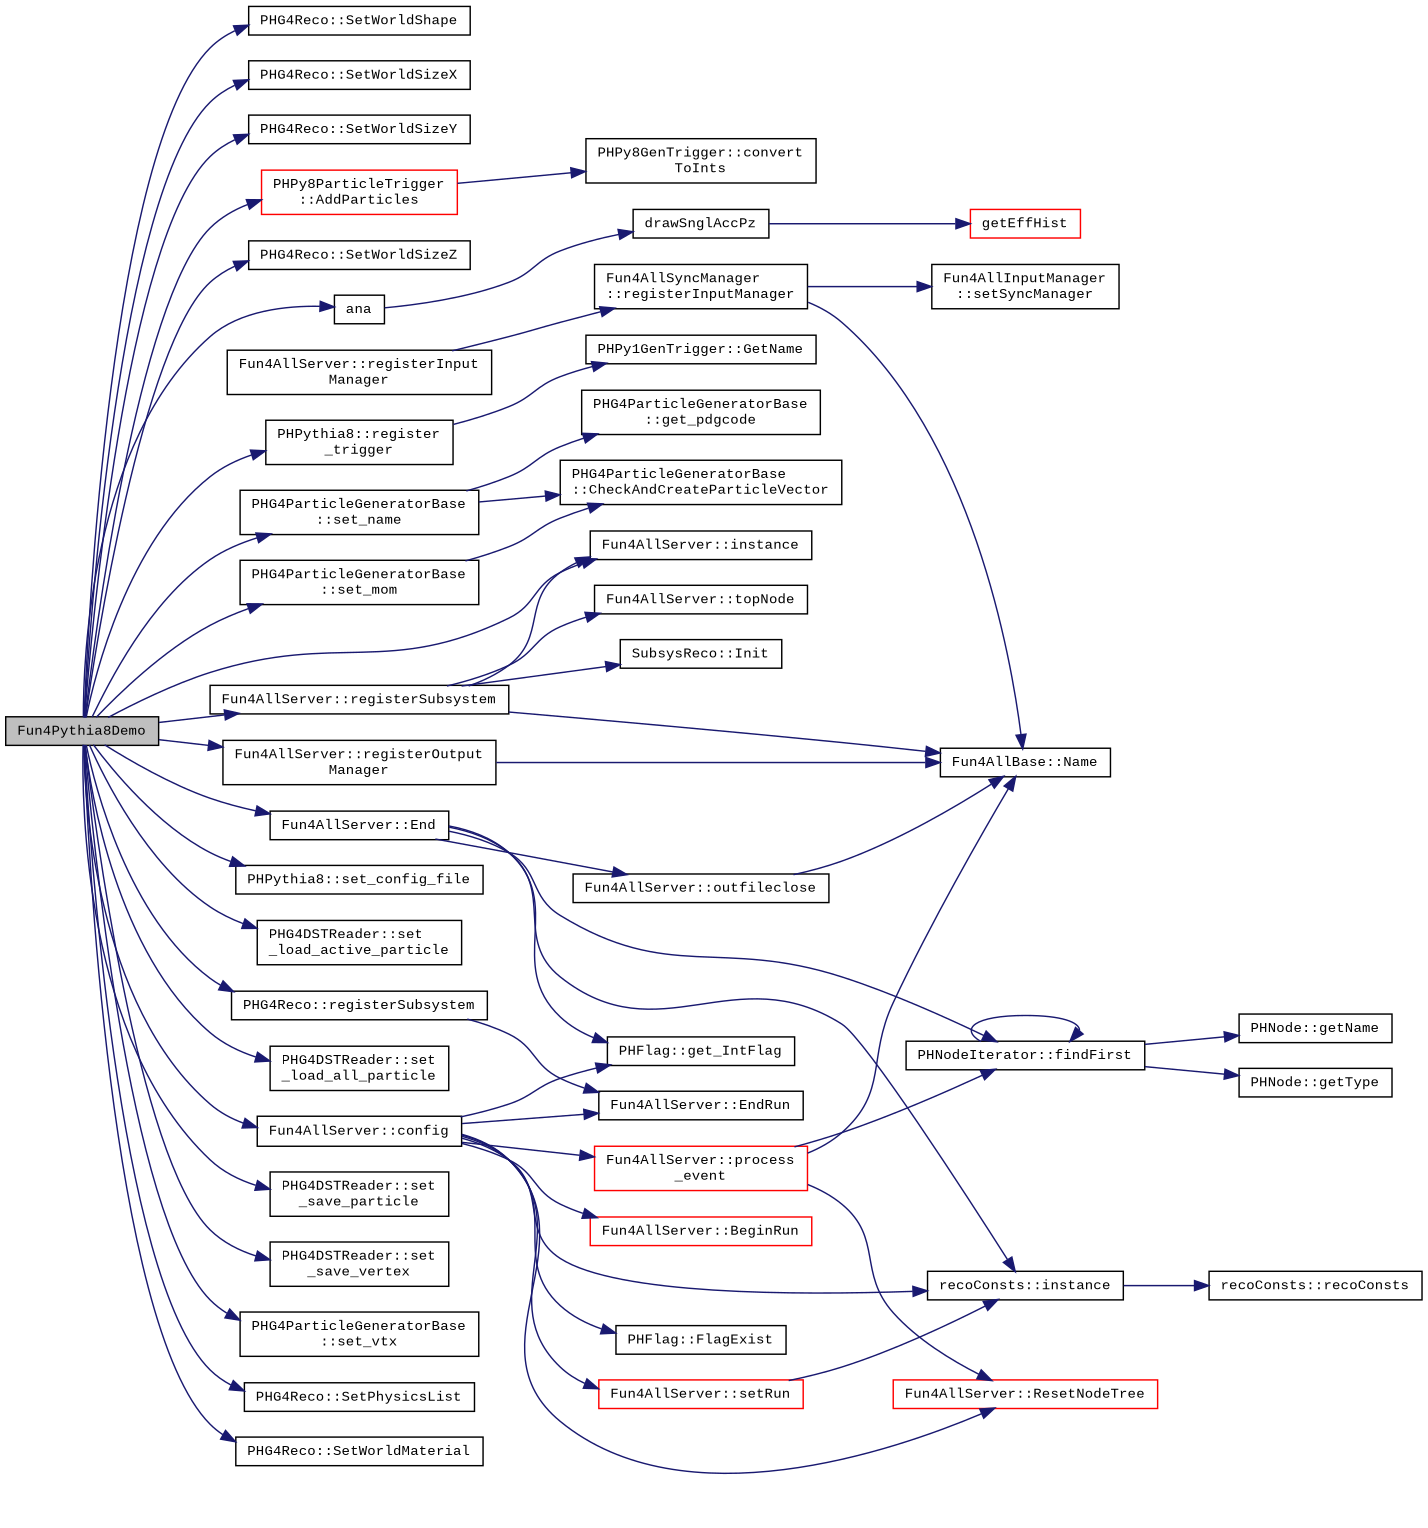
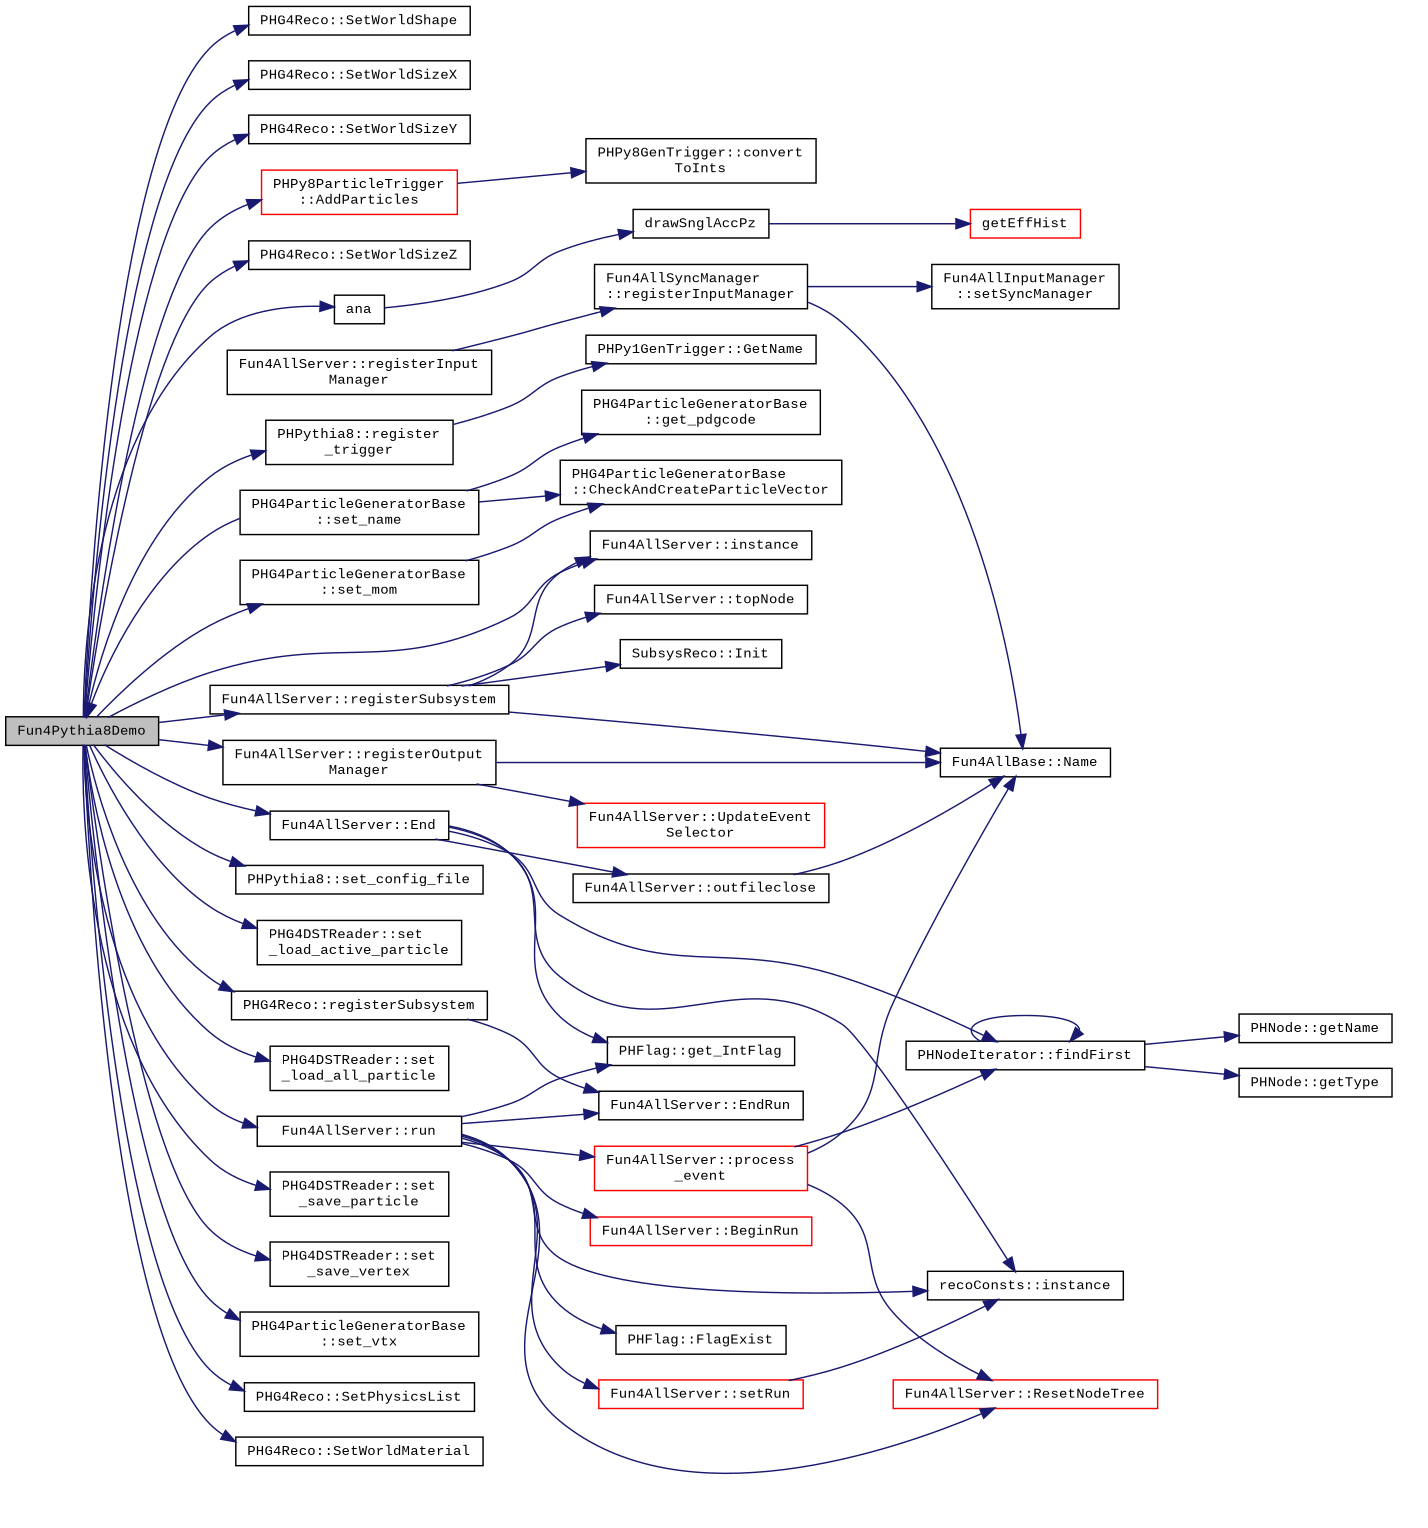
(157, 610) -> (148, 596)
none -> (701, 825)
(359, 1131) -> (359, 1131)
(1316, 1286) -> none
